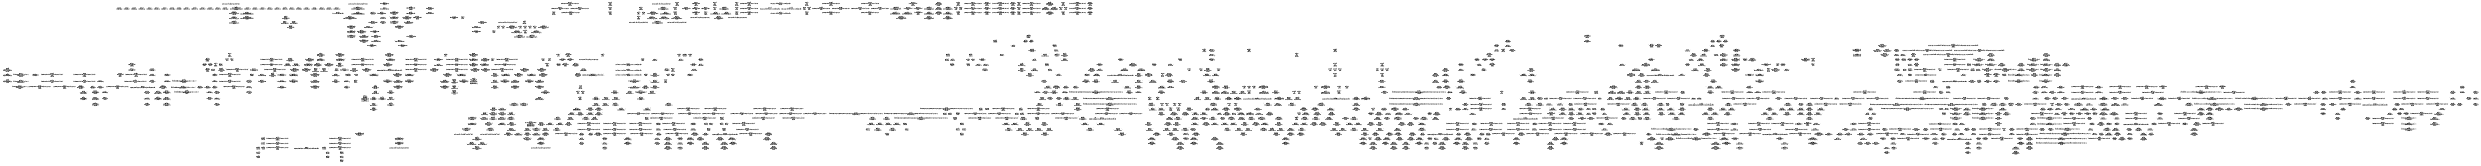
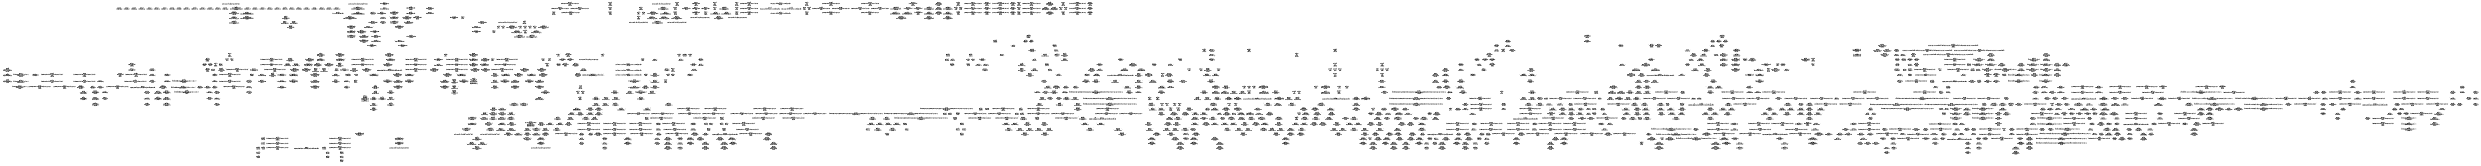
none -> (501, 130)
